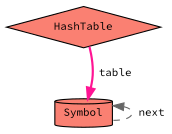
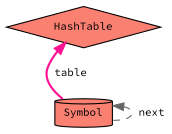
(93, 67) -> (47, 76)
